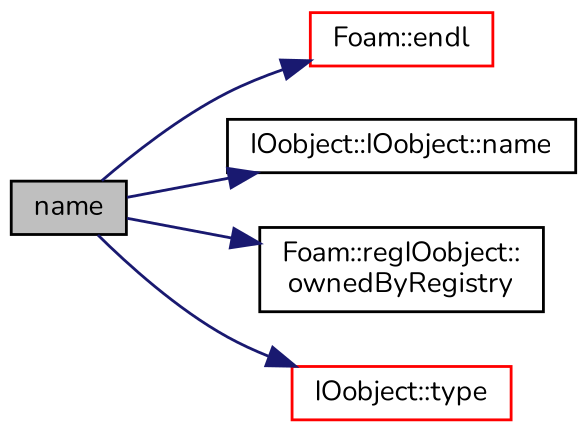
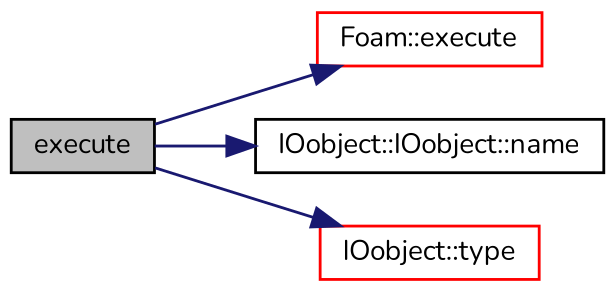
(402, 39) -> (430, 39)
(69, 208) -> (83, 146)
(402, 270) -> none
